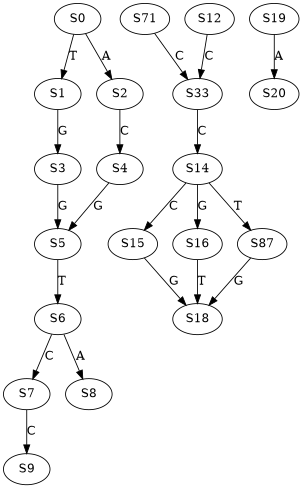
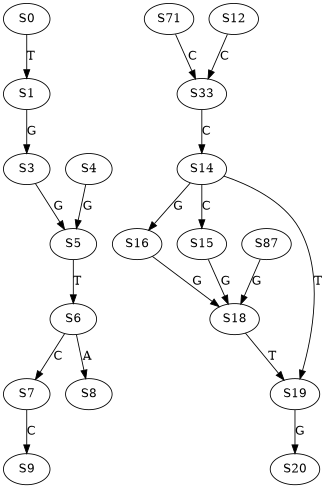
(279, 56) -> (300, 432)
(120, 94) -> none
(227, 203) -> (309, 252)
(202, 282) -> (198, 282)
none -> (262, 353)
